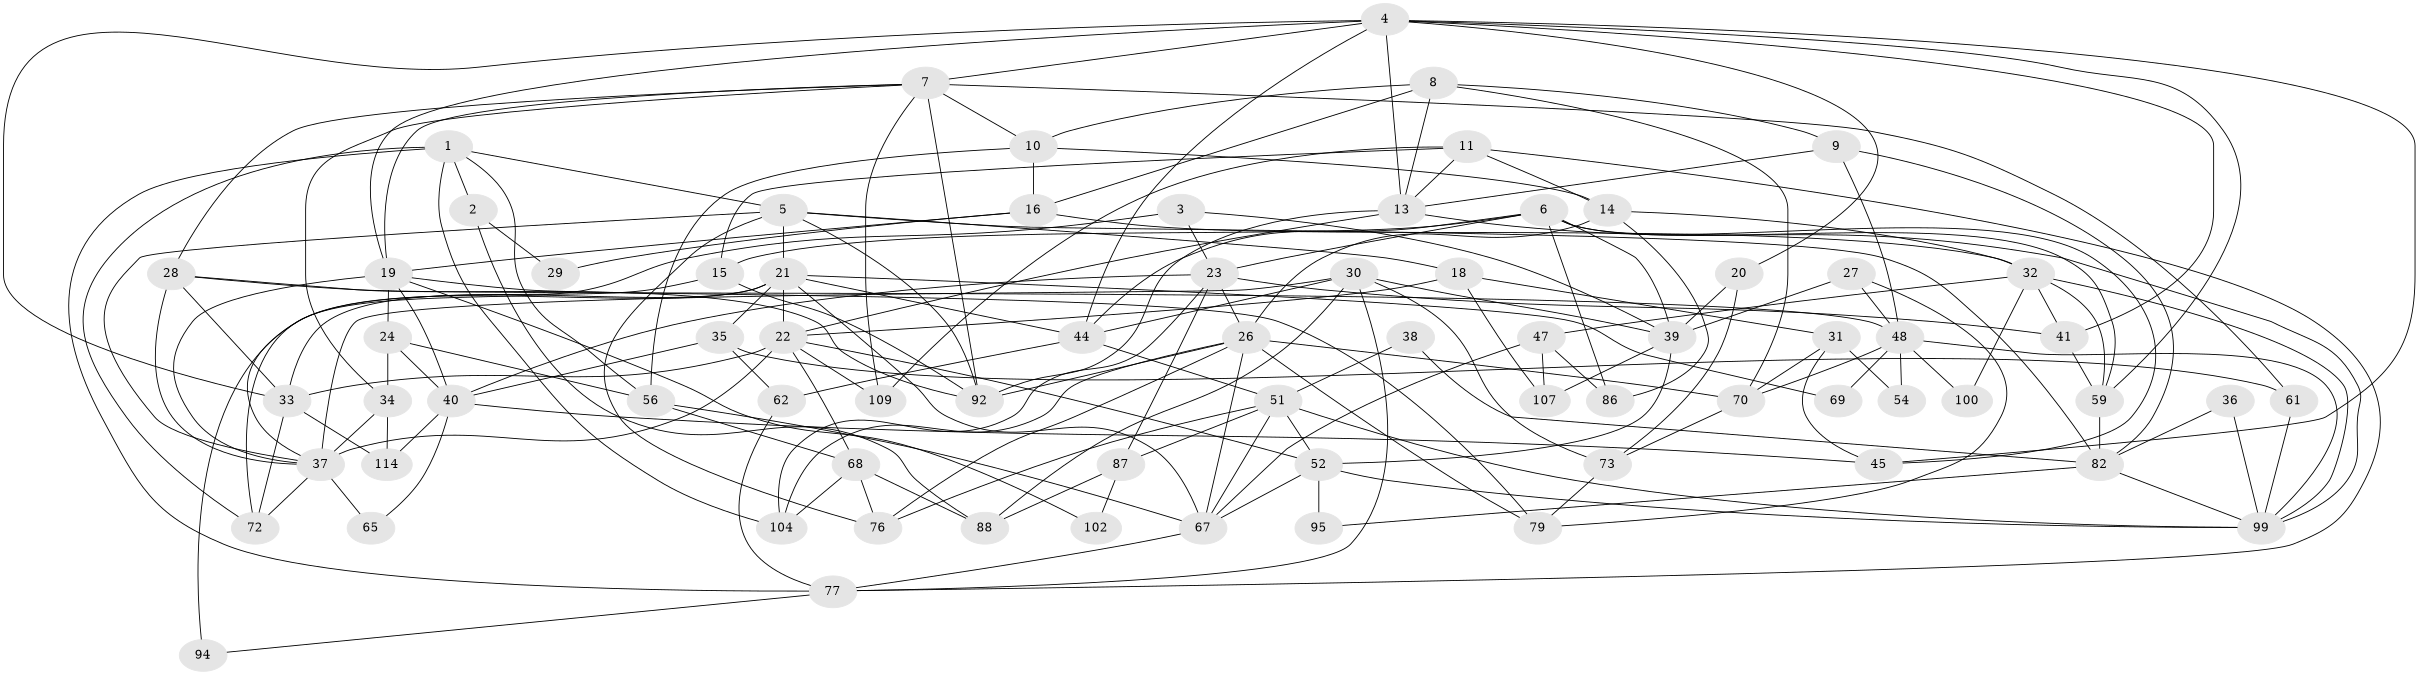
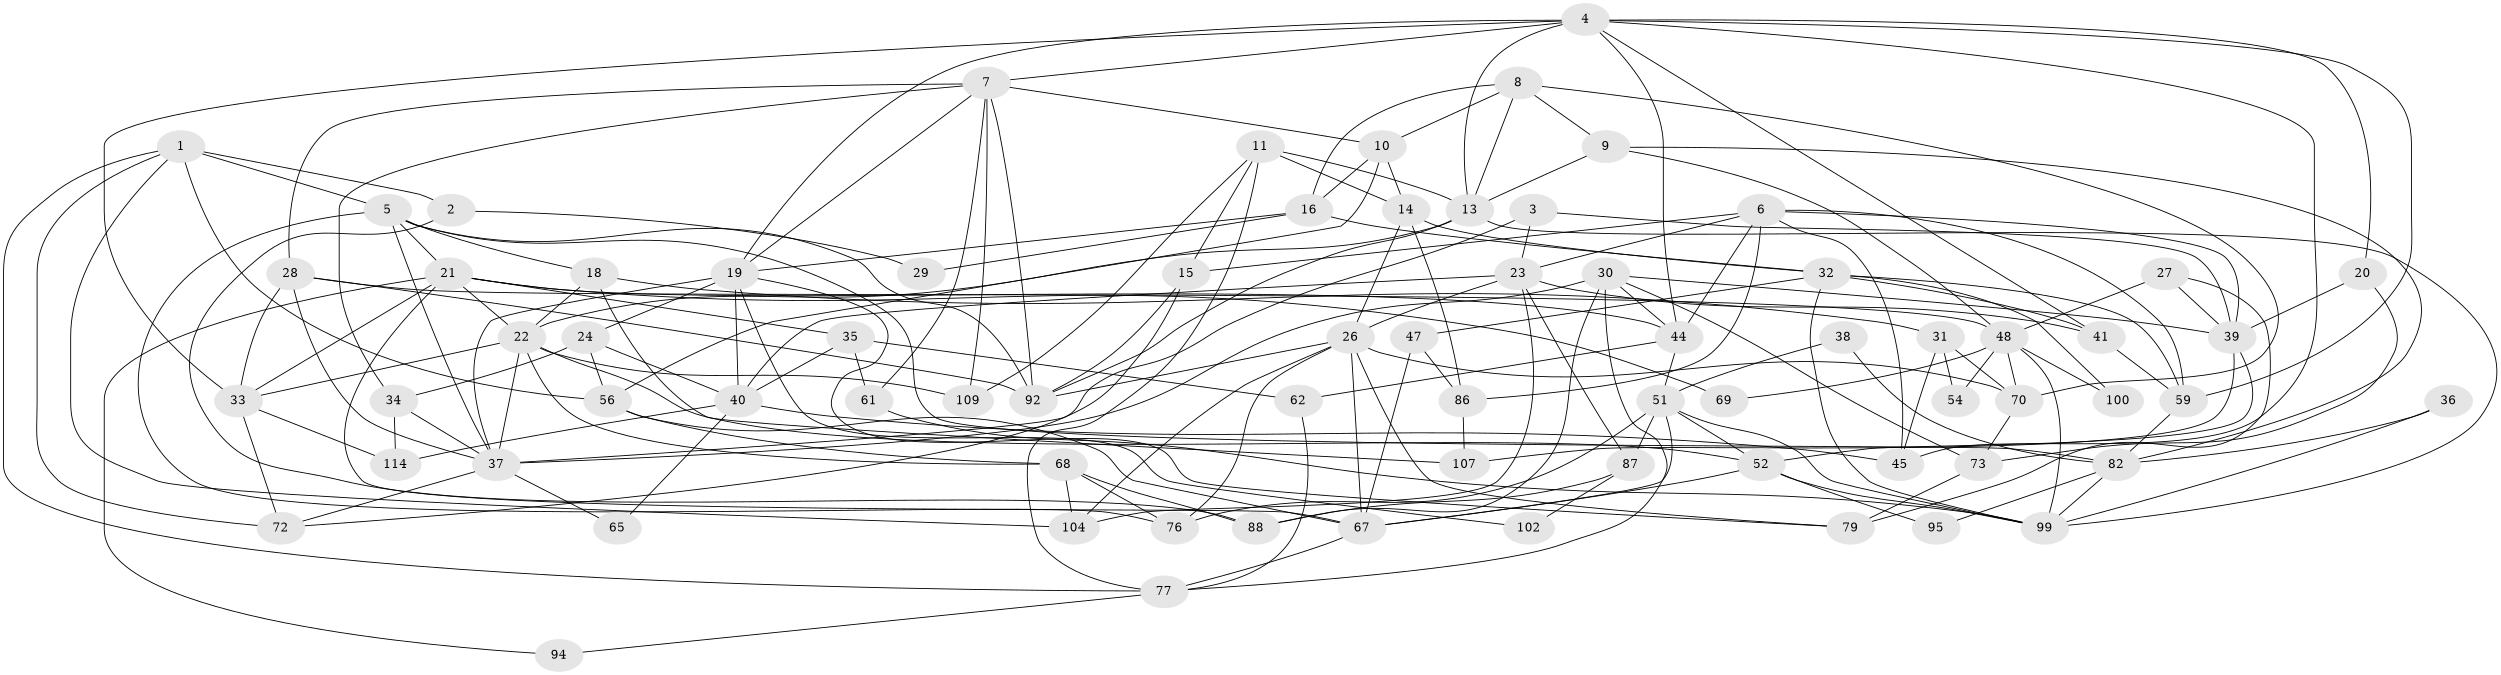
(1543, 362) -> (1464, 427)
